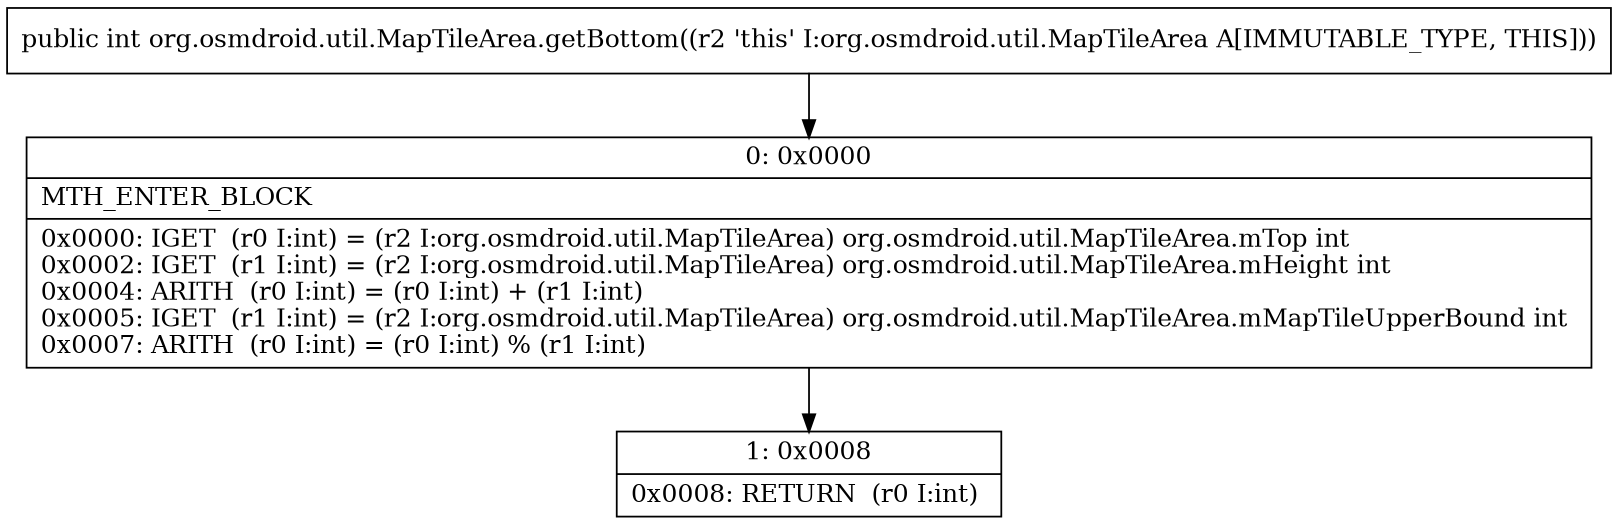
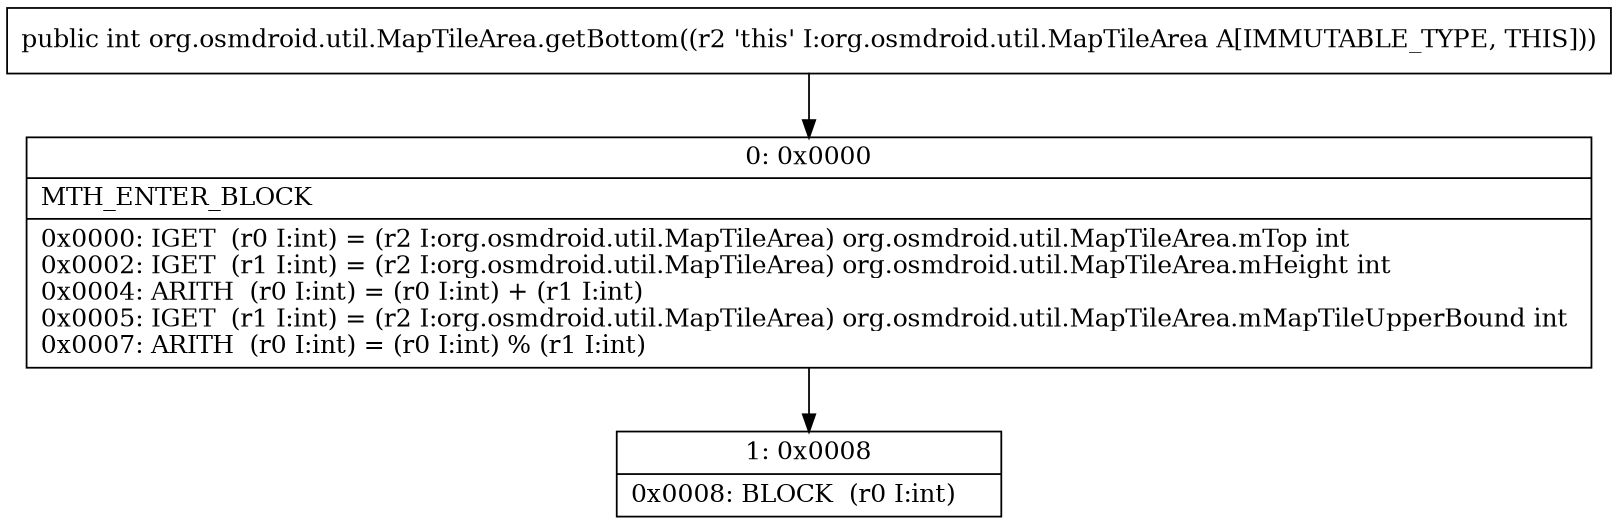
(809, 494) -> (798, 494)
